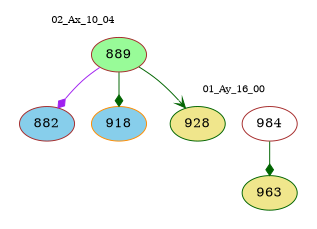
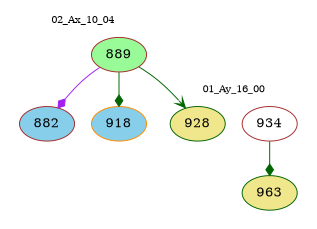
(270, 124) -> (270, 124)
